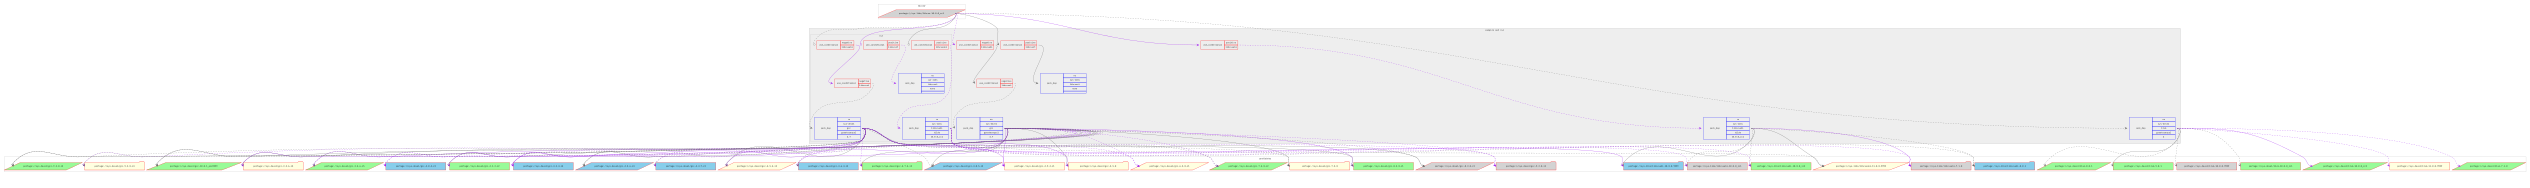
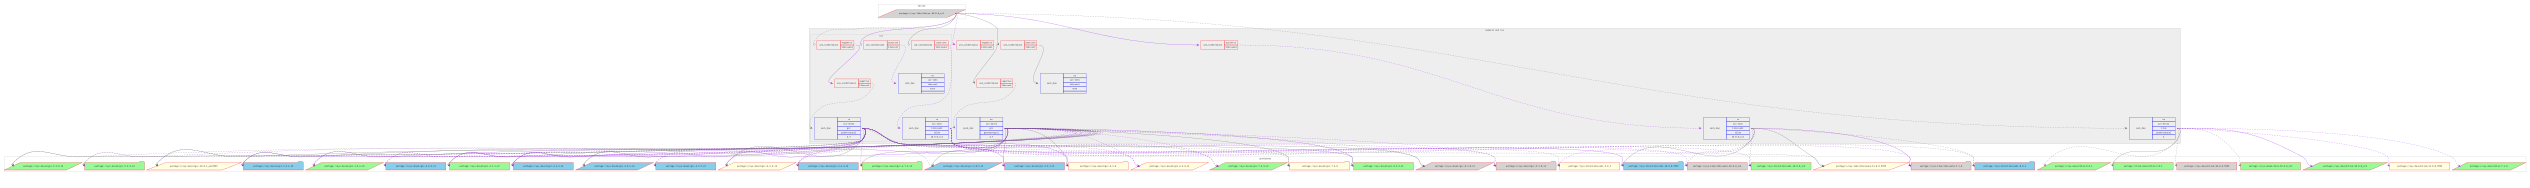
(115, 166) -> (115, 166)
(194, 166) -> (194, 166)
(273, 166) -> (273, 166)
(1035, 166) -> (1035, 166)
none -> (1590, 166)
(2143, 166) -> (2143, 166)
